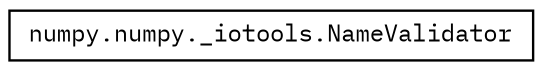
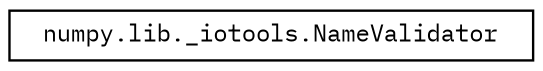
(271, 36) -> (271, 36)
